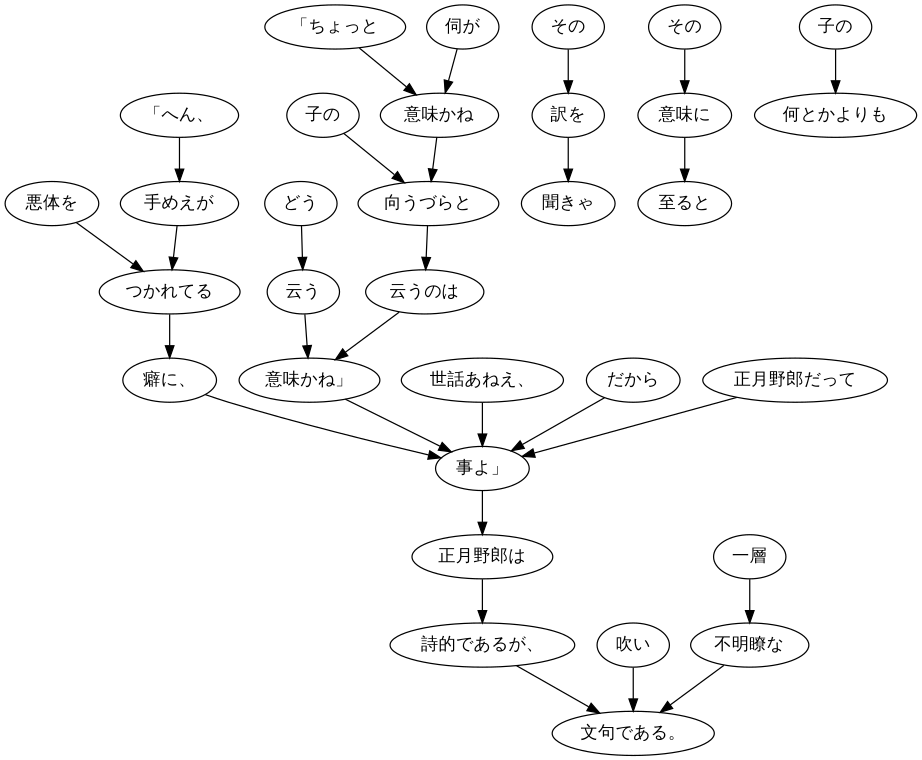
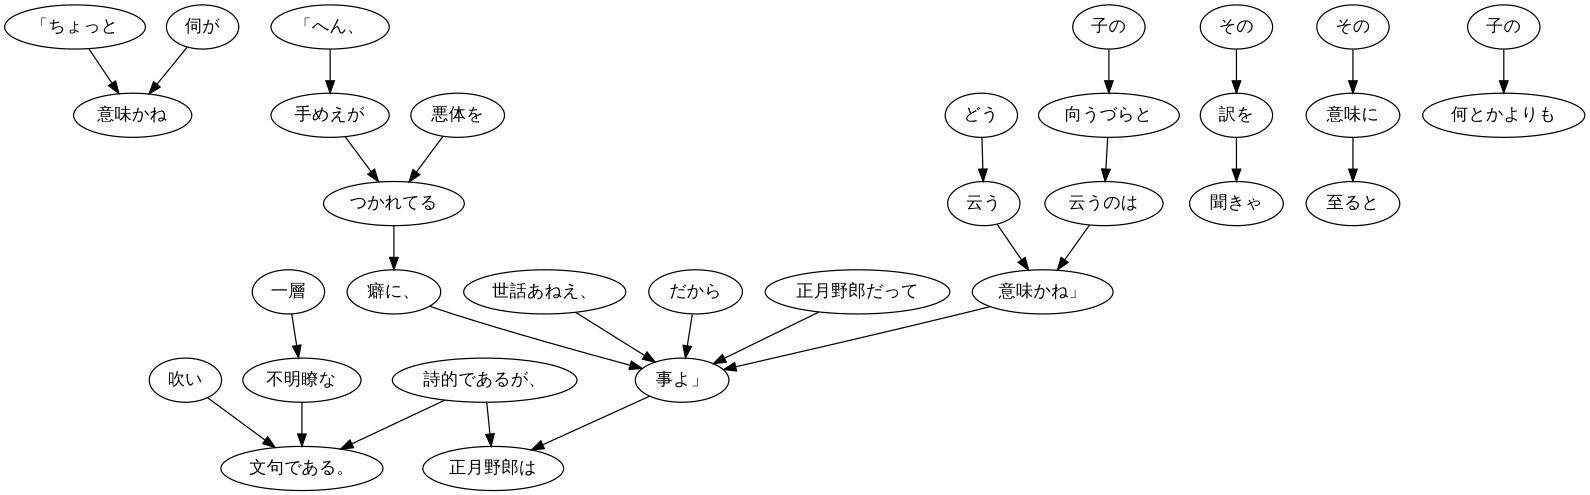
(435, 153) -> none
(482, 595) -> (488, 418)
